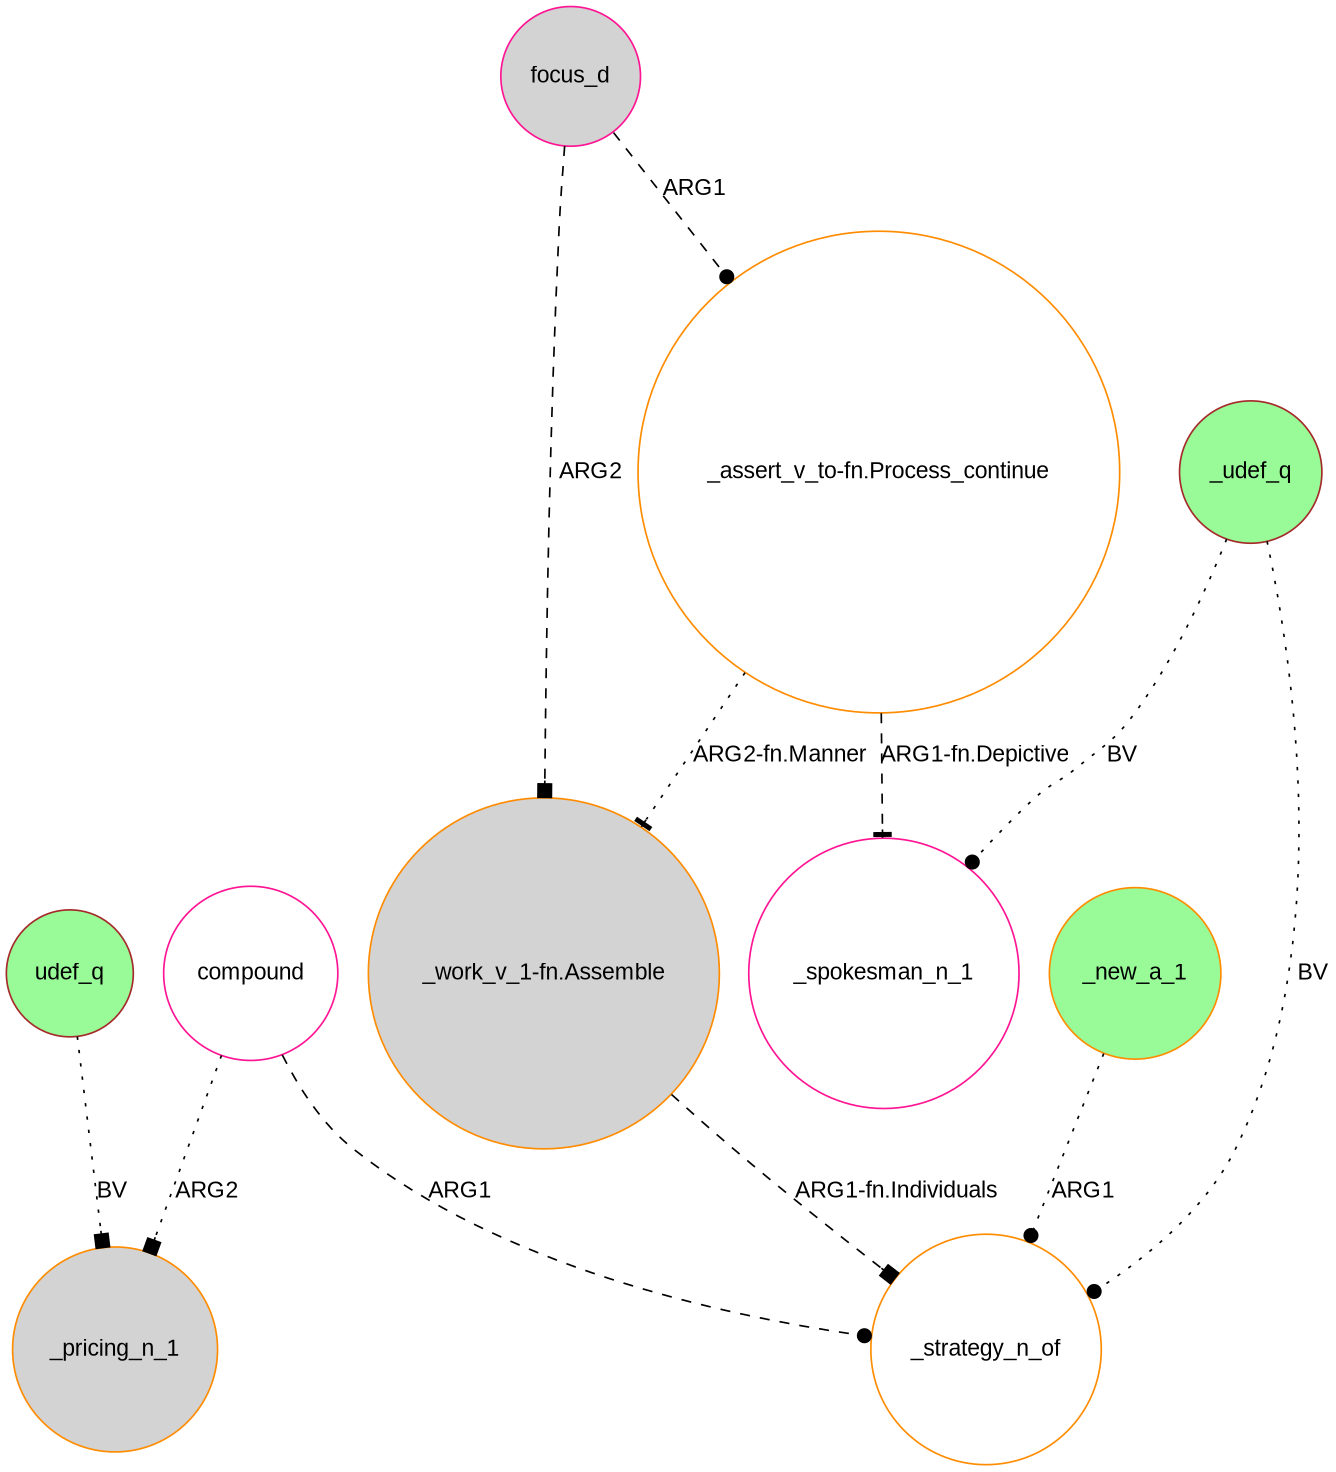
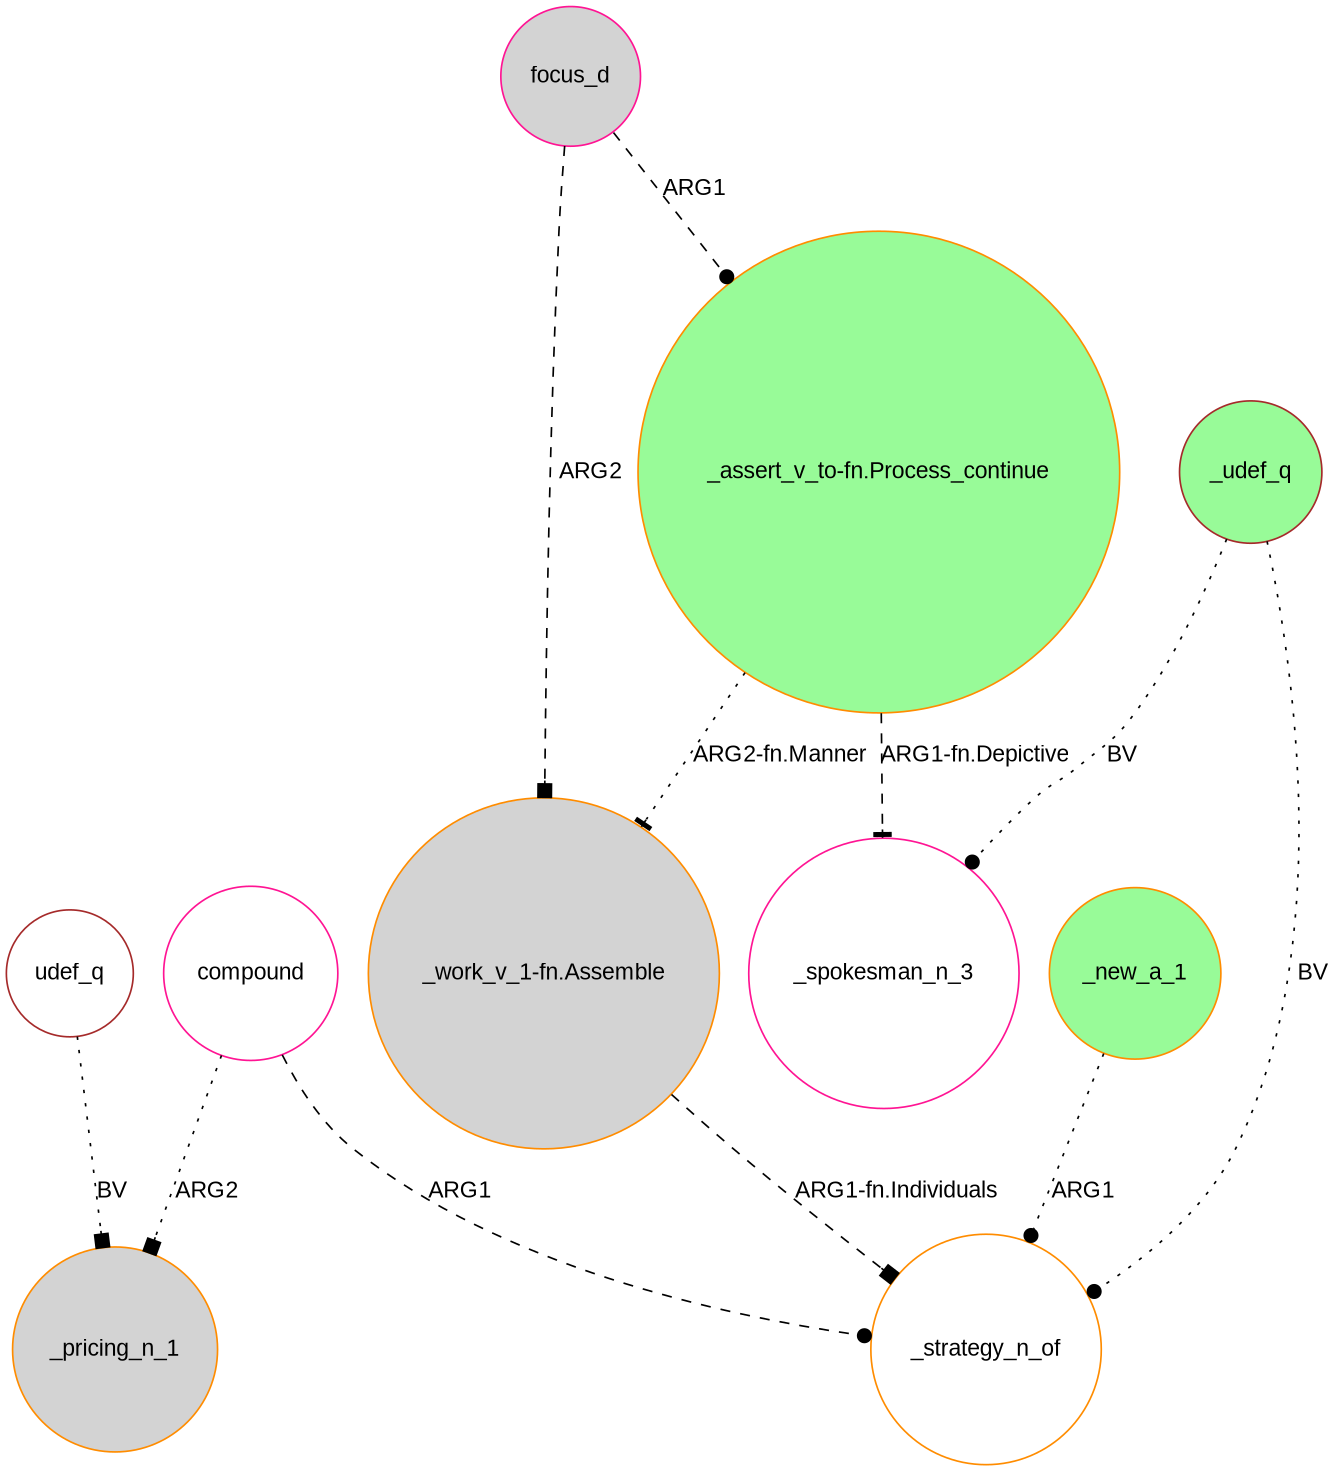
(879, 472) -> (879, 472)
(70, 973) -> (70, 973)
(884, 973) -> (884, 973)
